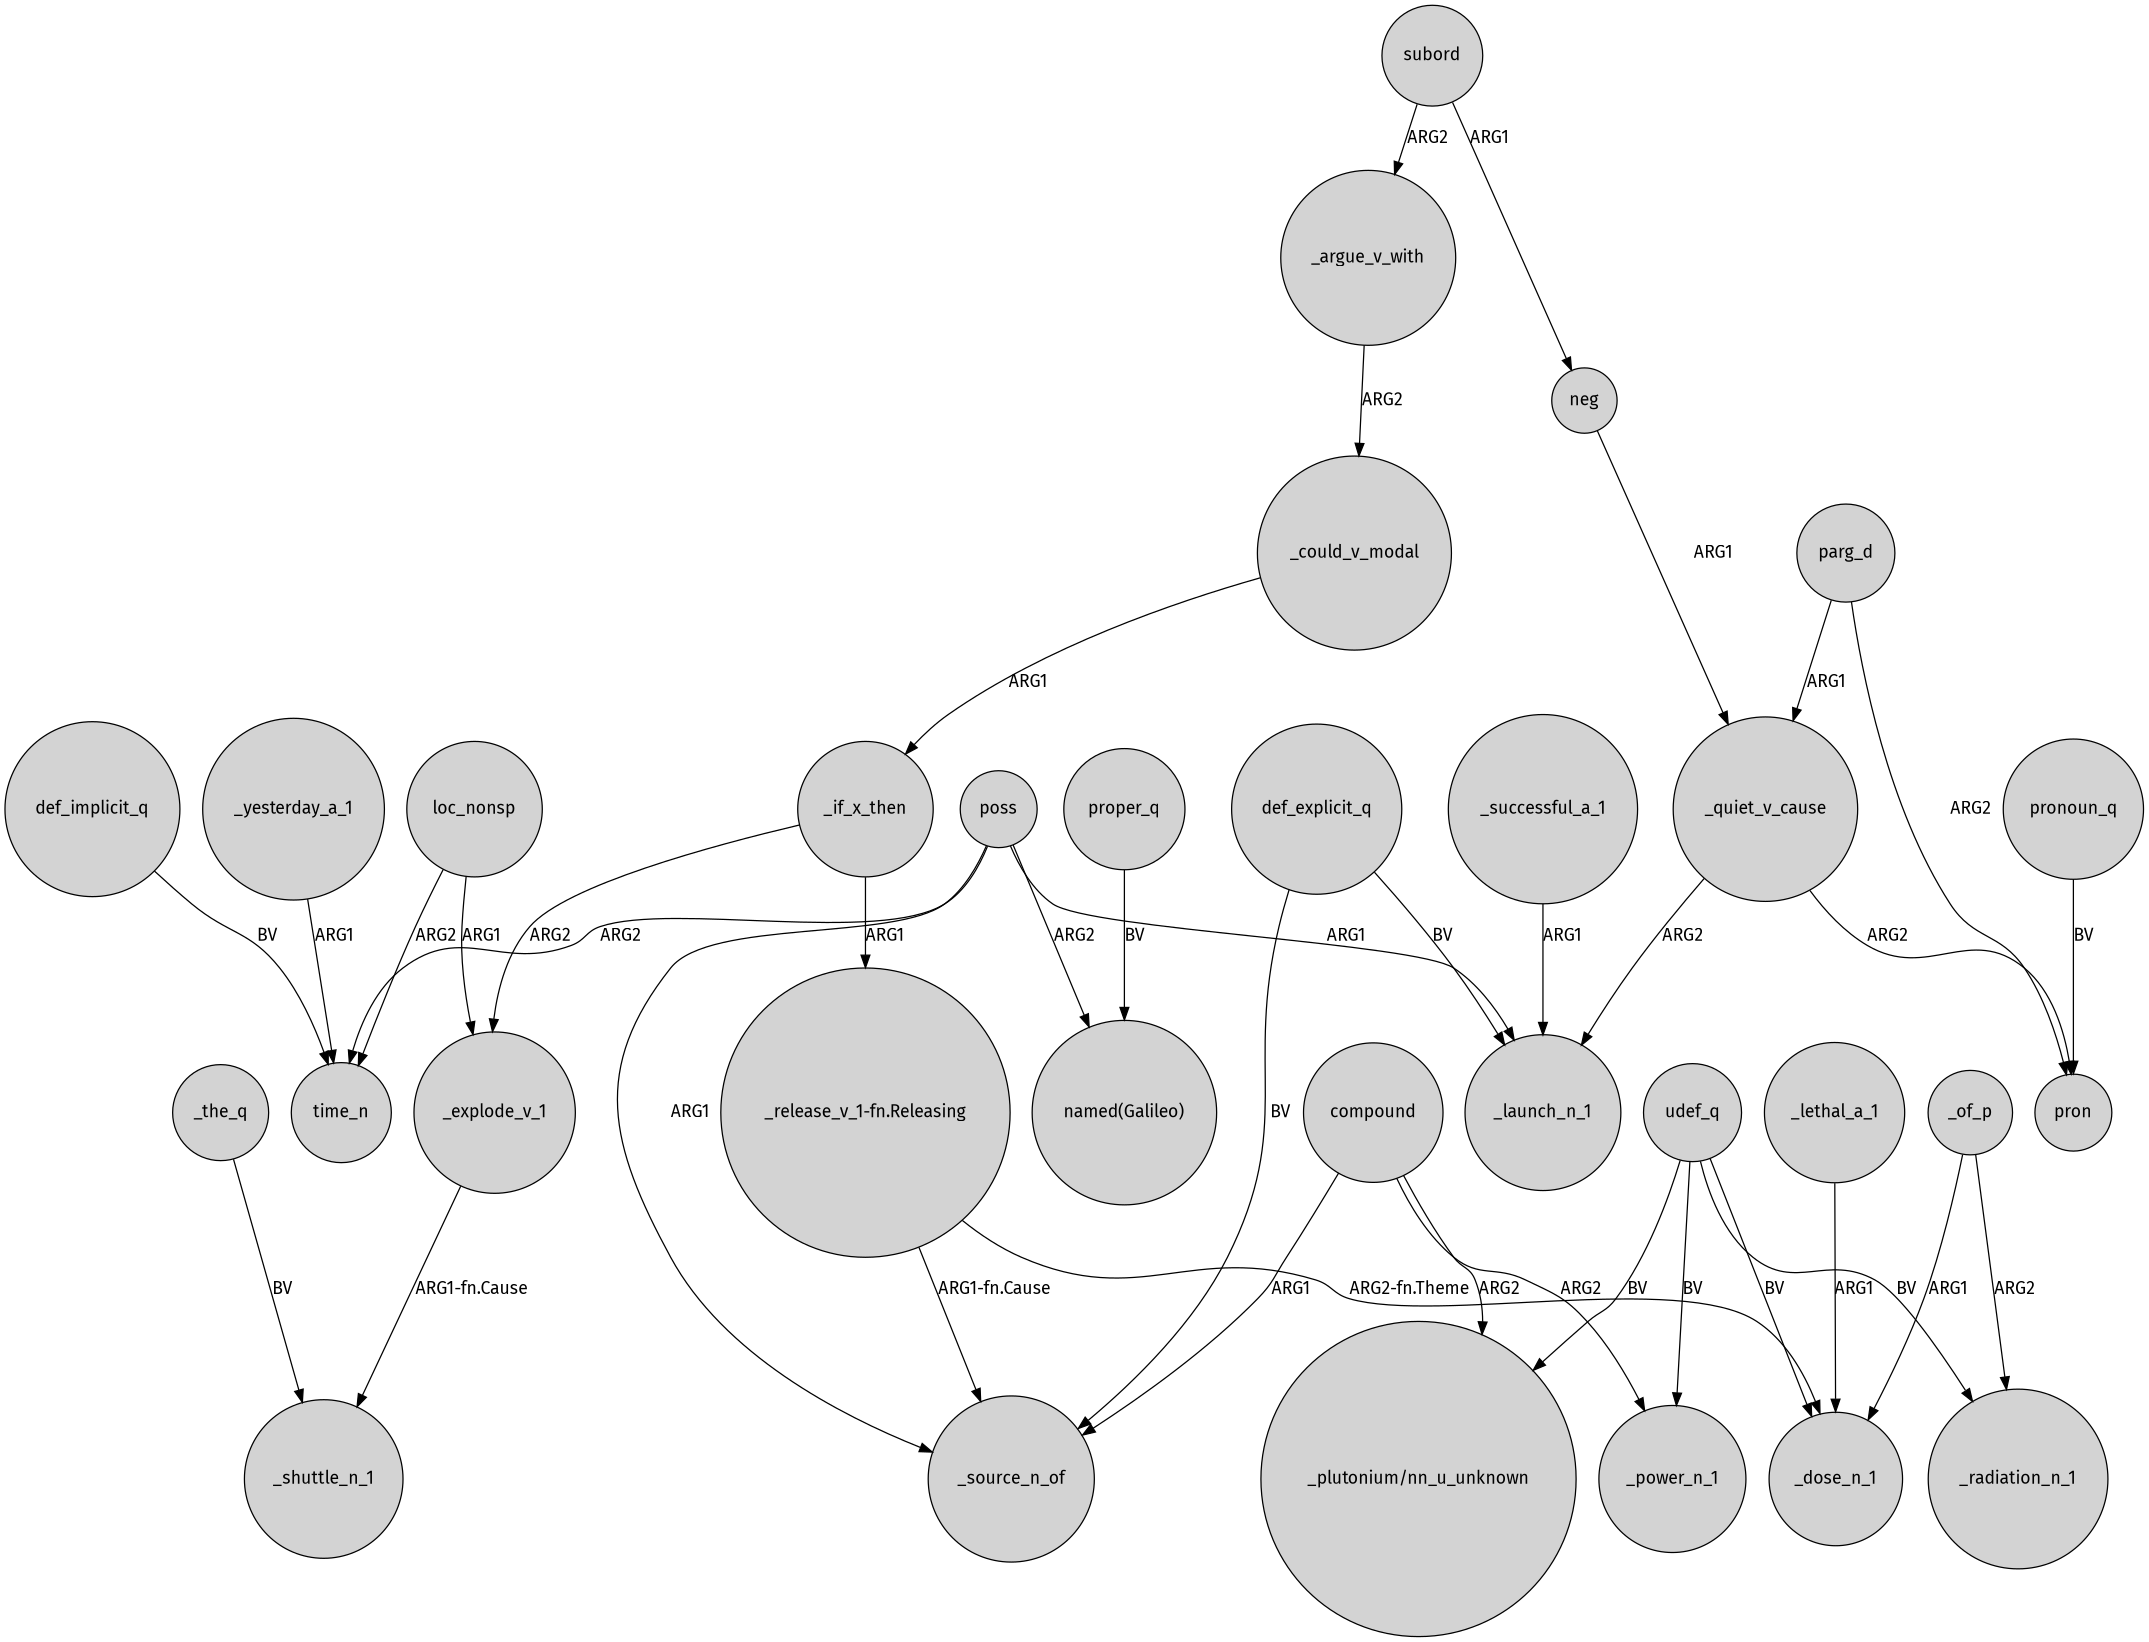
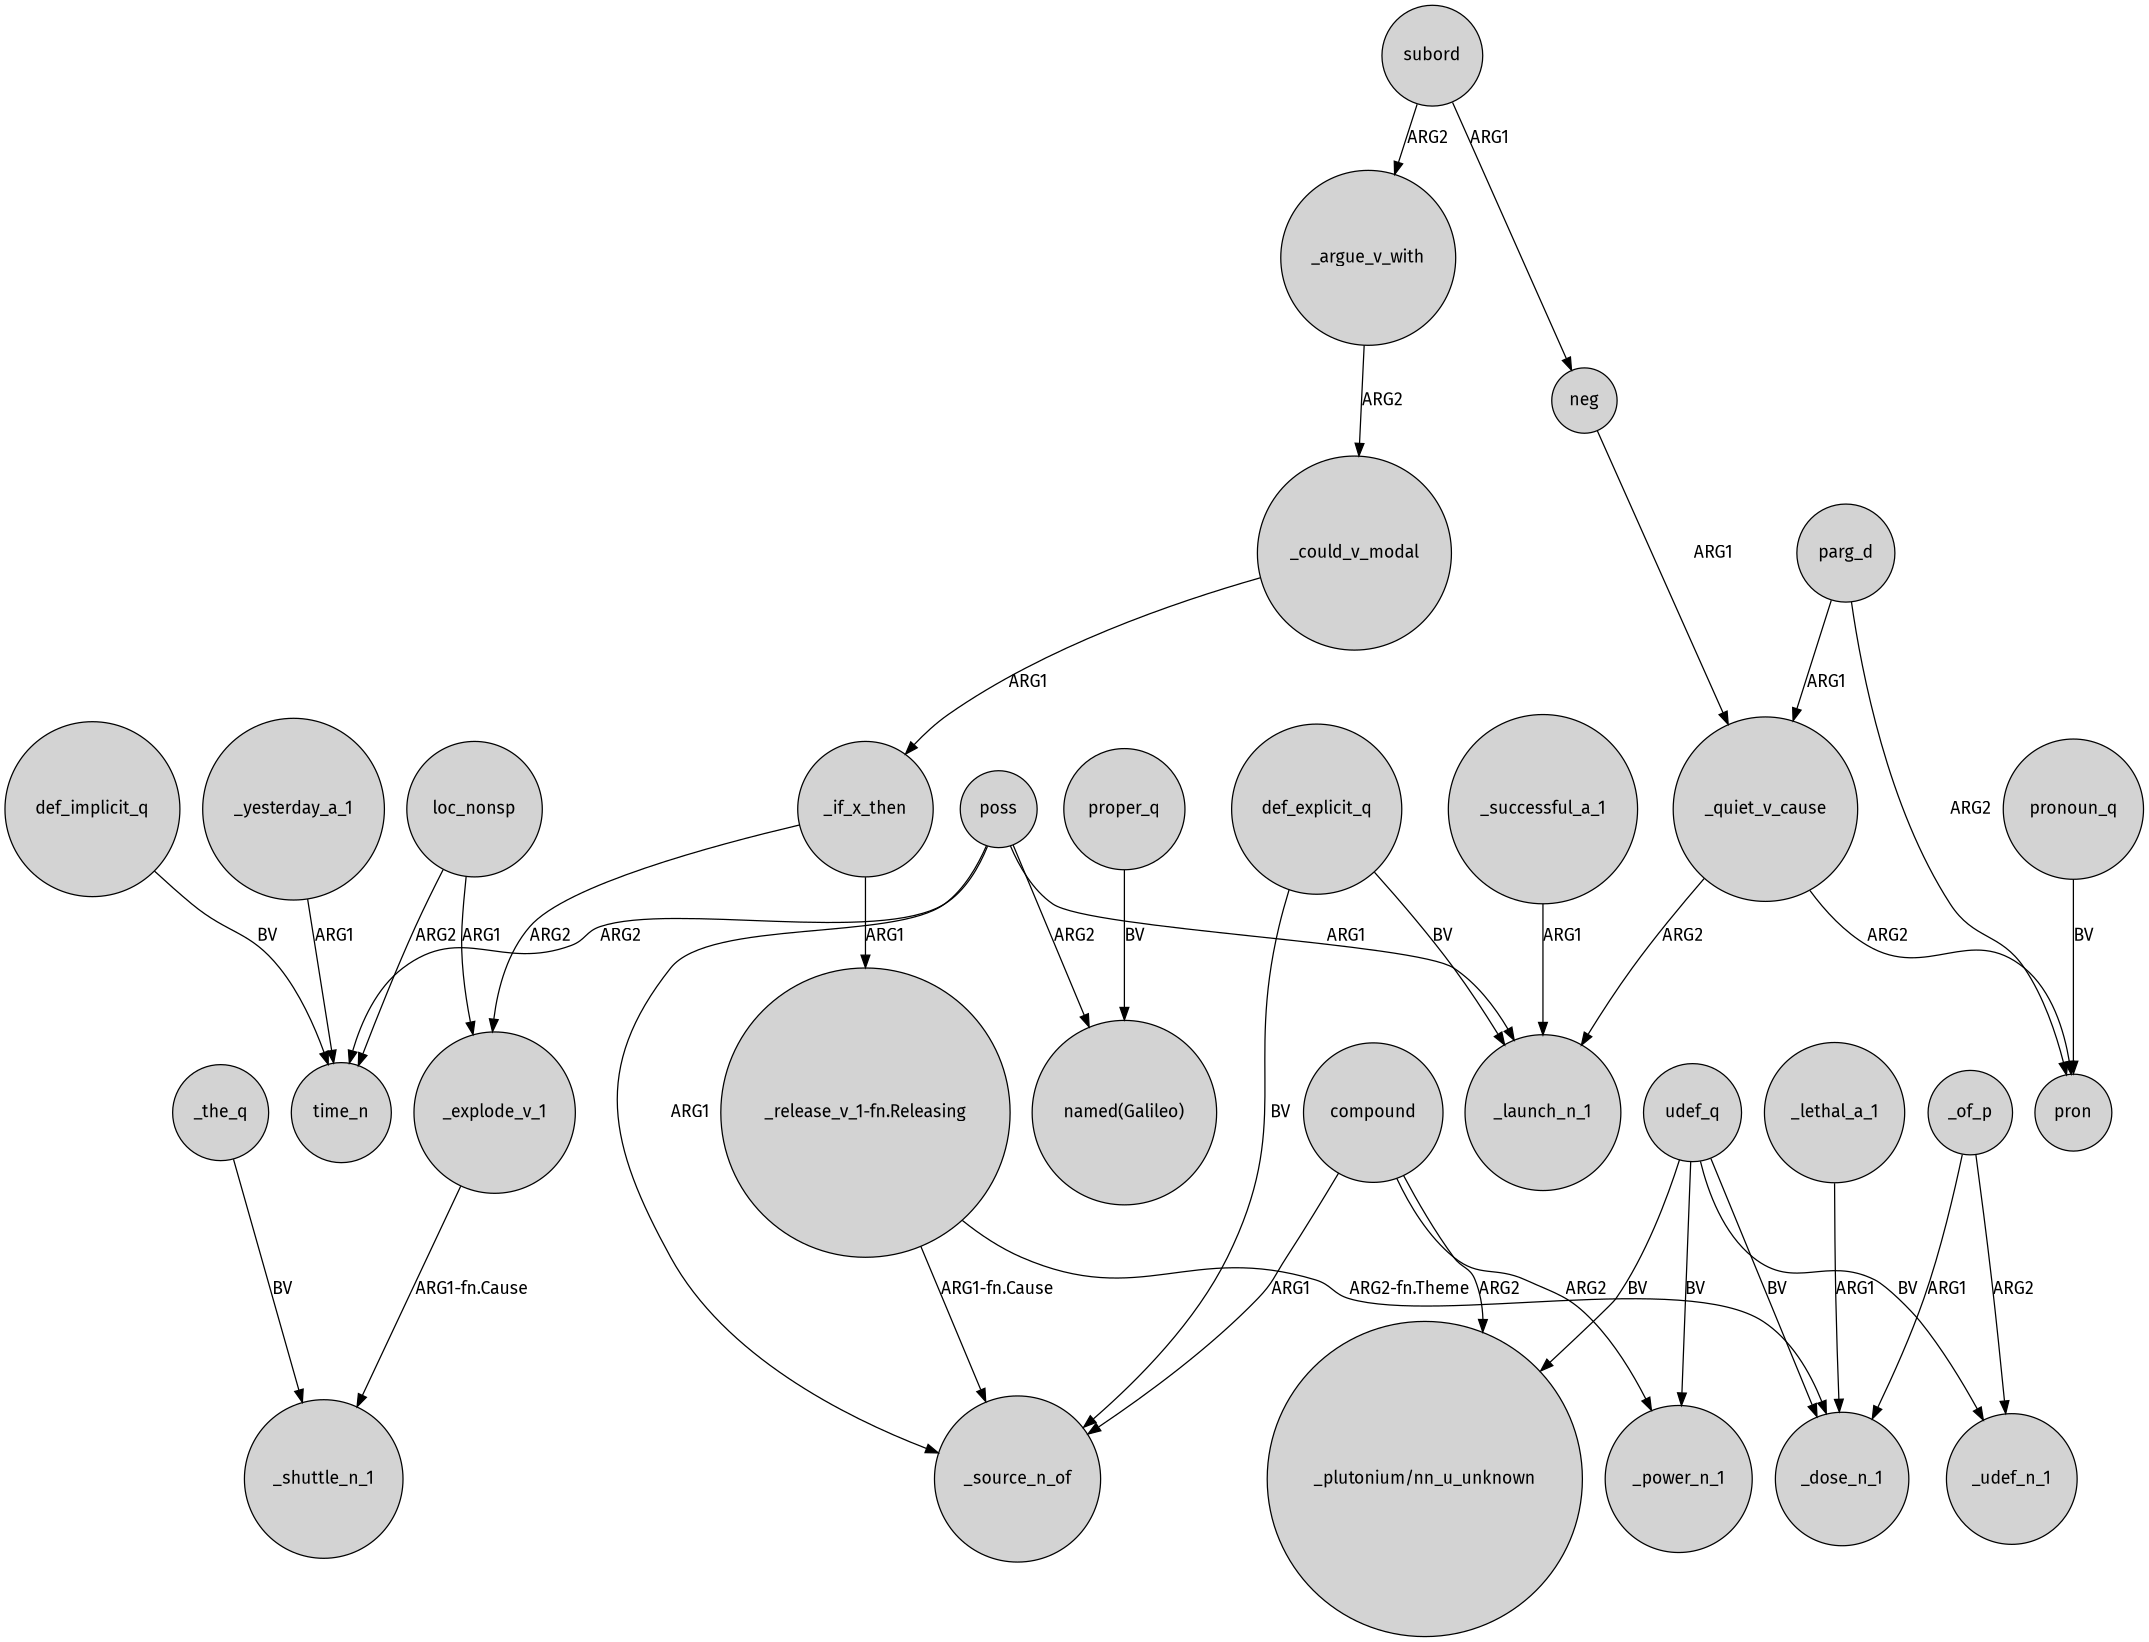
(2018, 1479) -> (2012, 1479)
